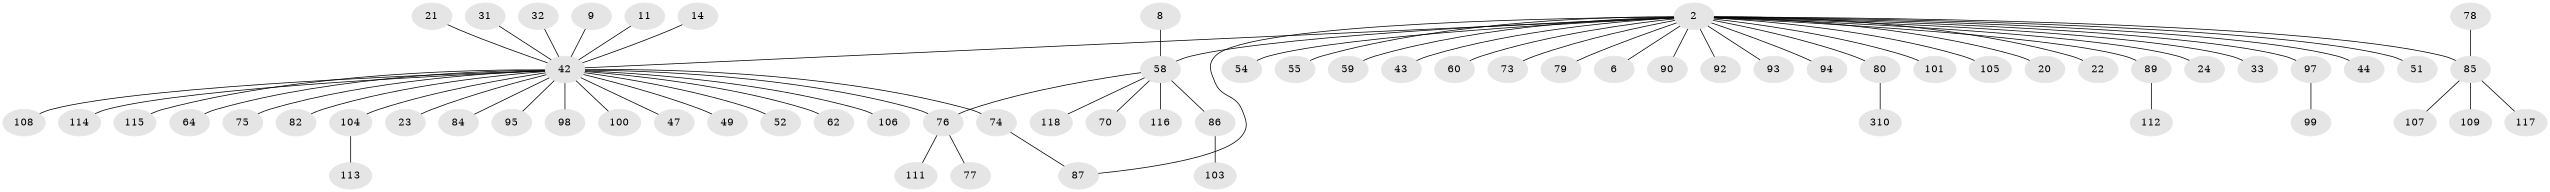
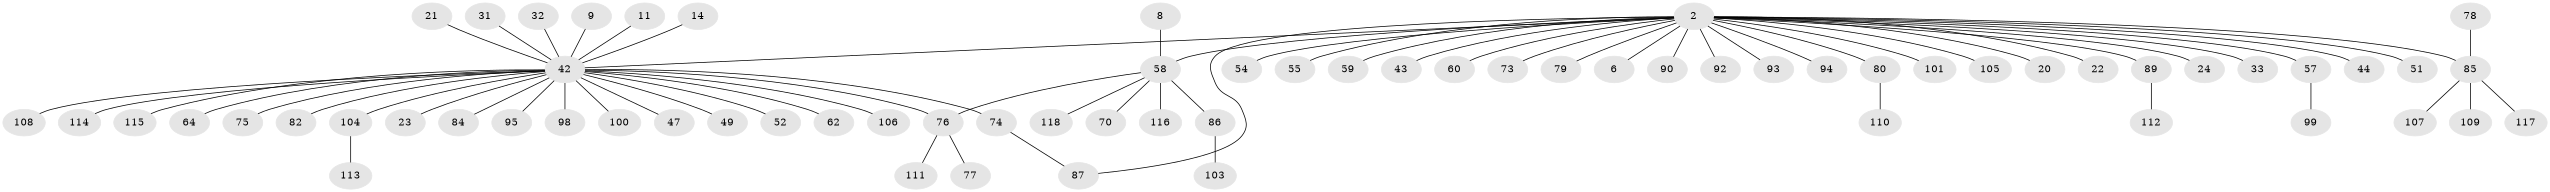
(2311, 69) -> (2311, 69)
(1880, 123) -> (1880, 123)
